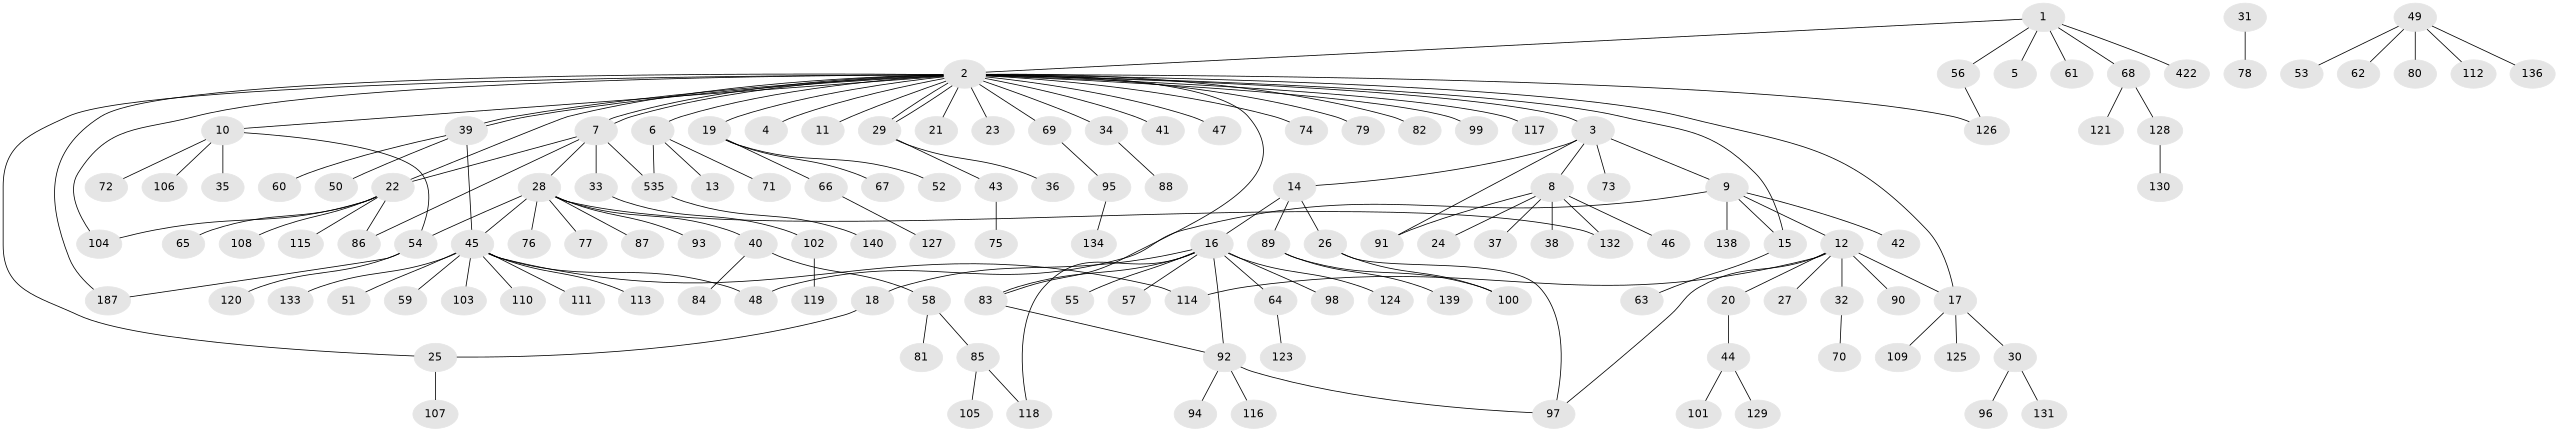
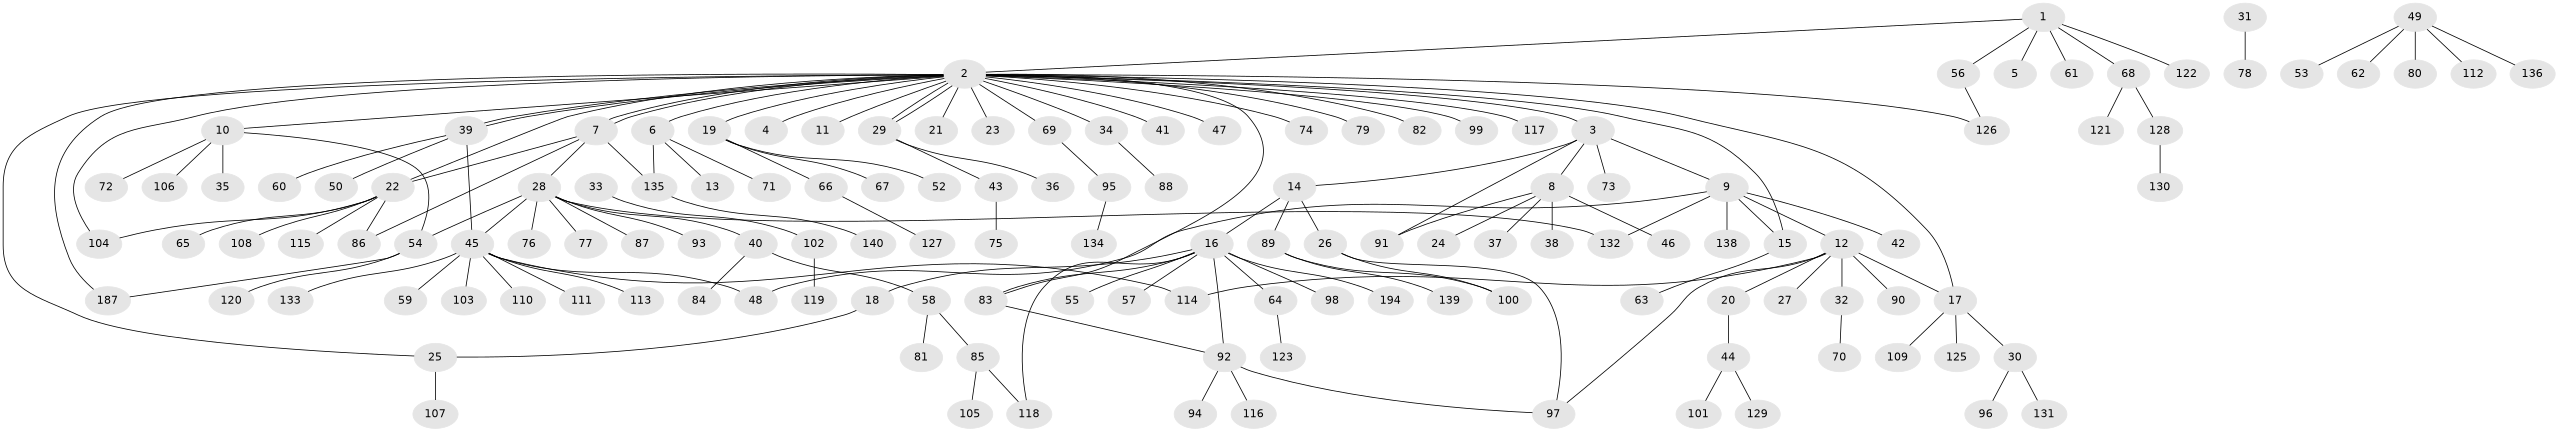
(2187, 74) -> (2187, 74)
(596, 159) -> none
(654, 187) -> (654, 187)
(1581, 216) -> (1669, 216)
(349, 301) -> none
(1391, 301) -> (1391, 301)
